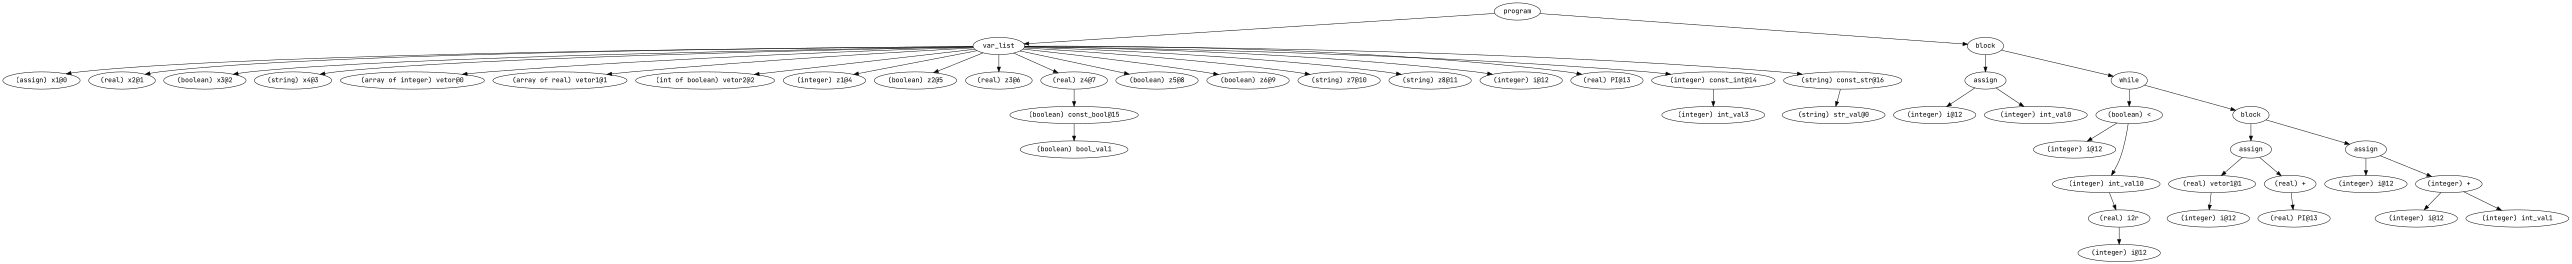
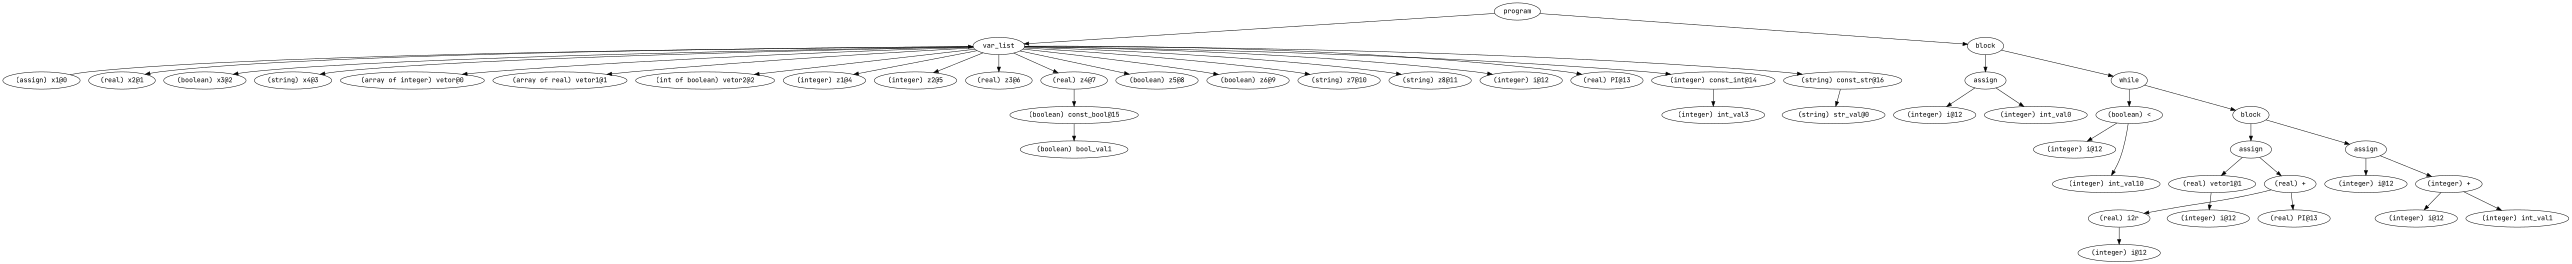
(522, 53) -> (519, 53)
(915, 80) -> (915, 80)
(2112, 199) -> (2213, 202)
